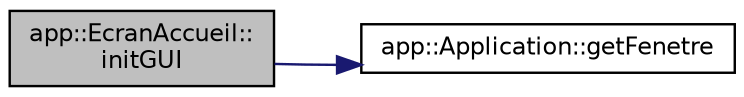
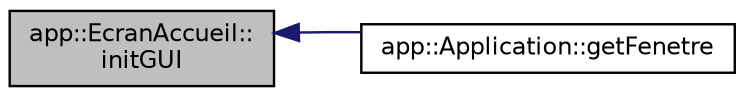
(306, 65) -> (330, 32)
